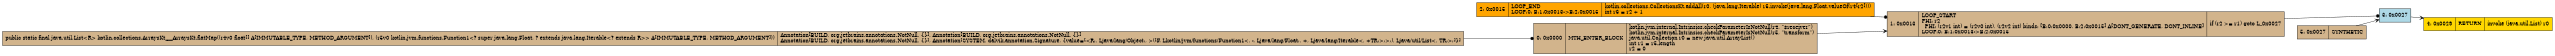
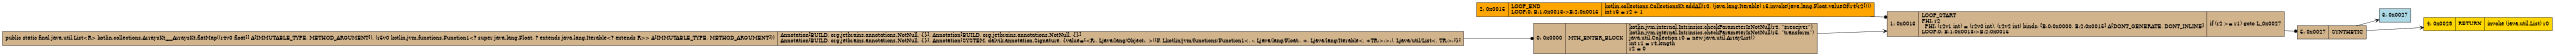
(2330, 17) -> (2289, 31)
(2416, 17) -> (2393, 29)
(1652, 44) -> (1652, 44)
